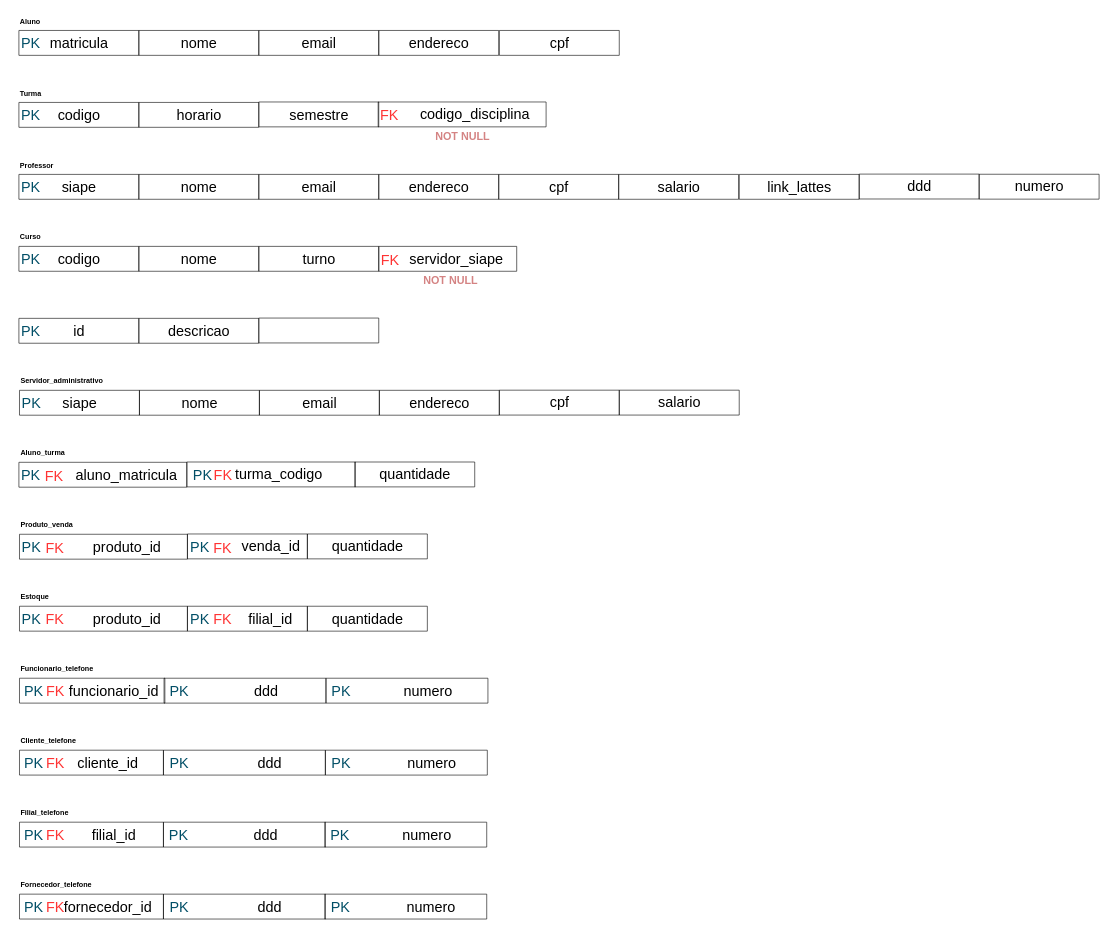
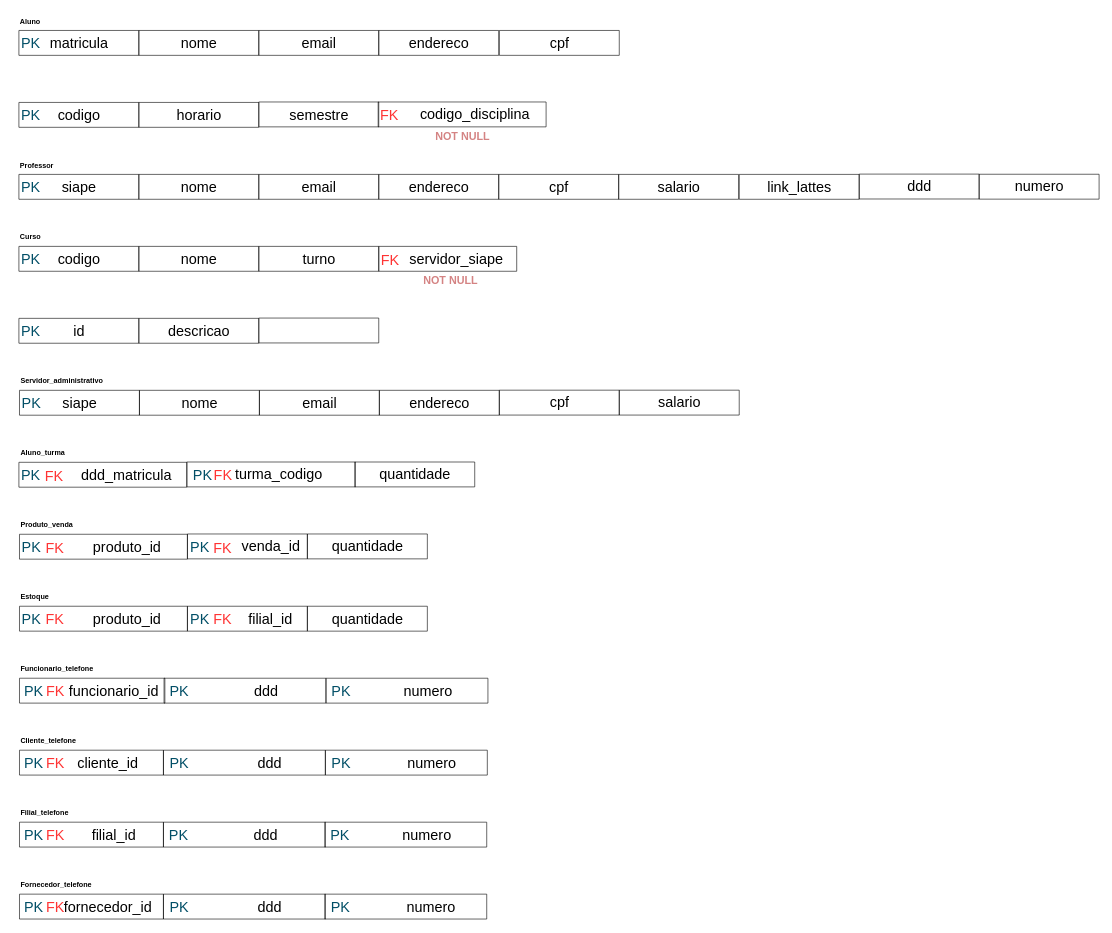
(52, 93) -> none
(127, 476) -> (127, 476)
